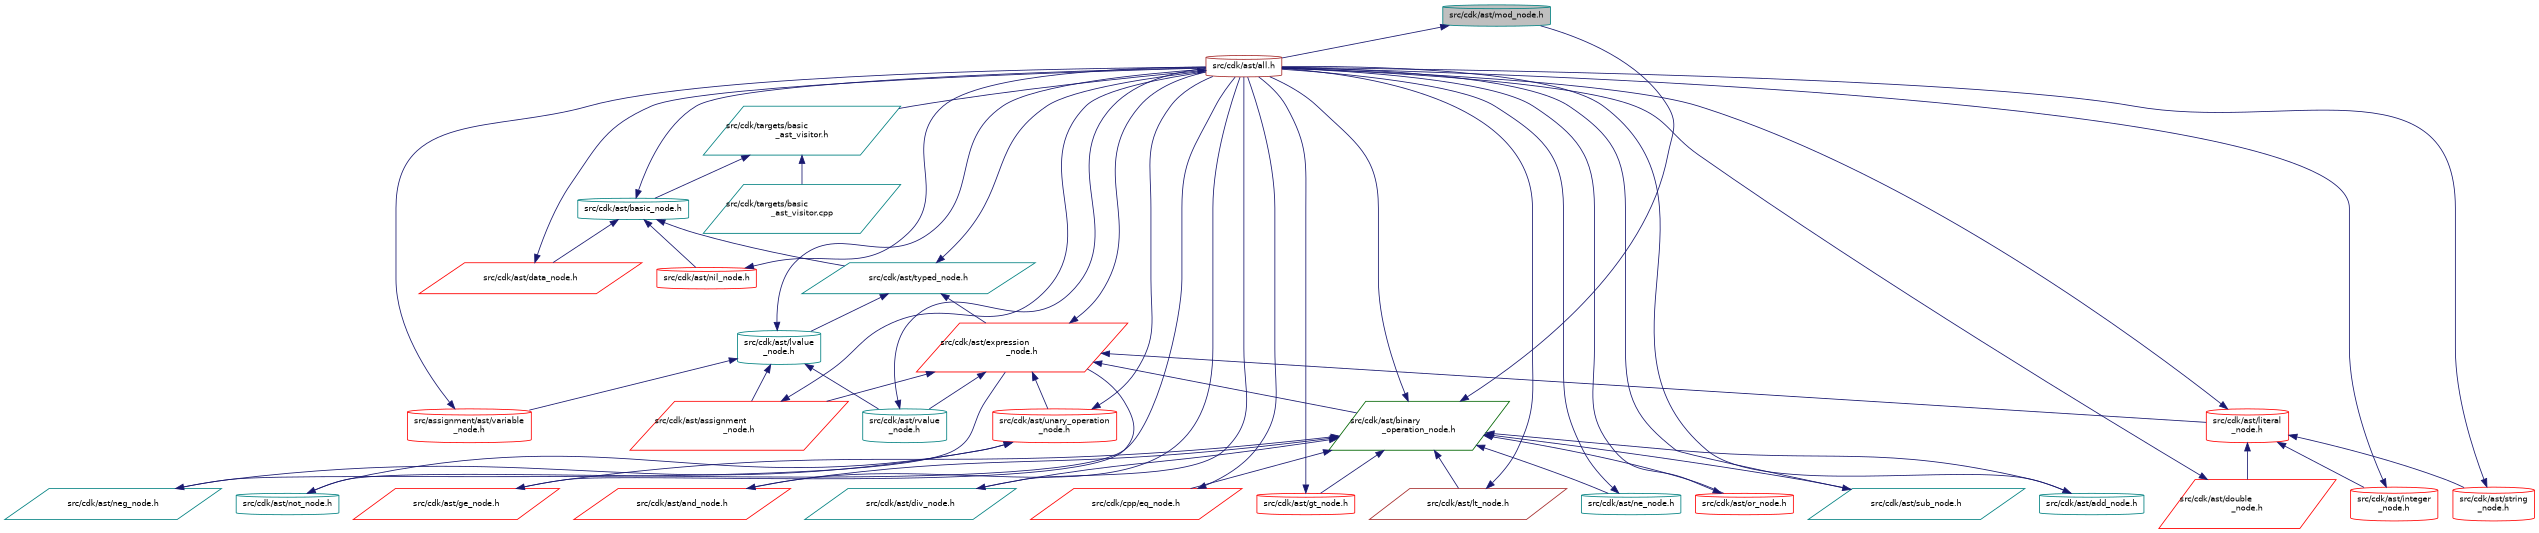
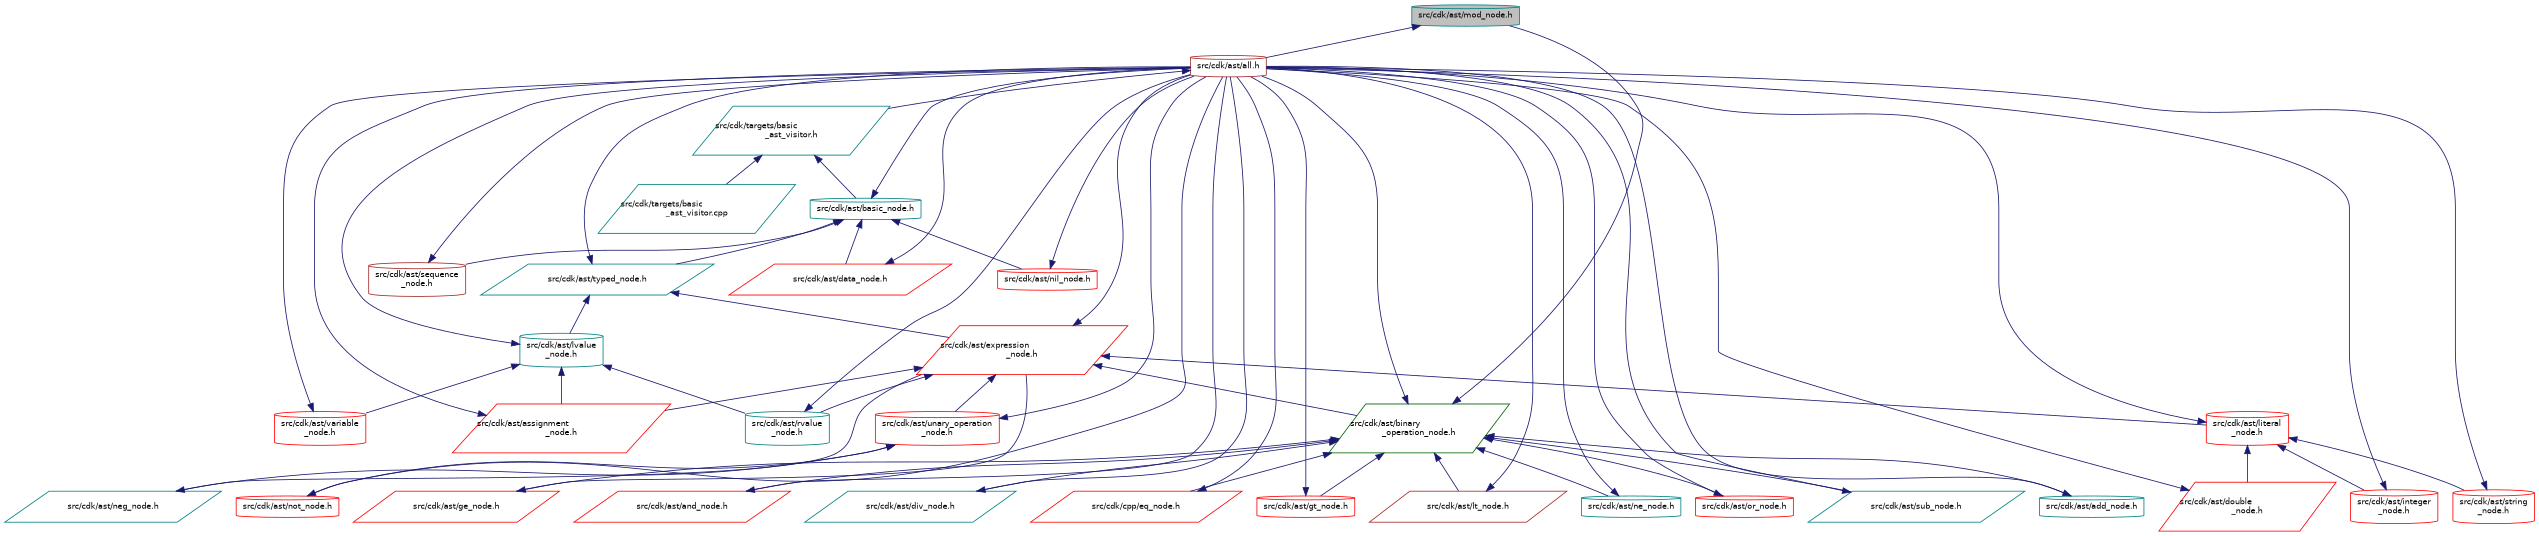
none -> (417, 280)
(469, 426) -> (320, 428)
(288, 504) -> (288, 507)
